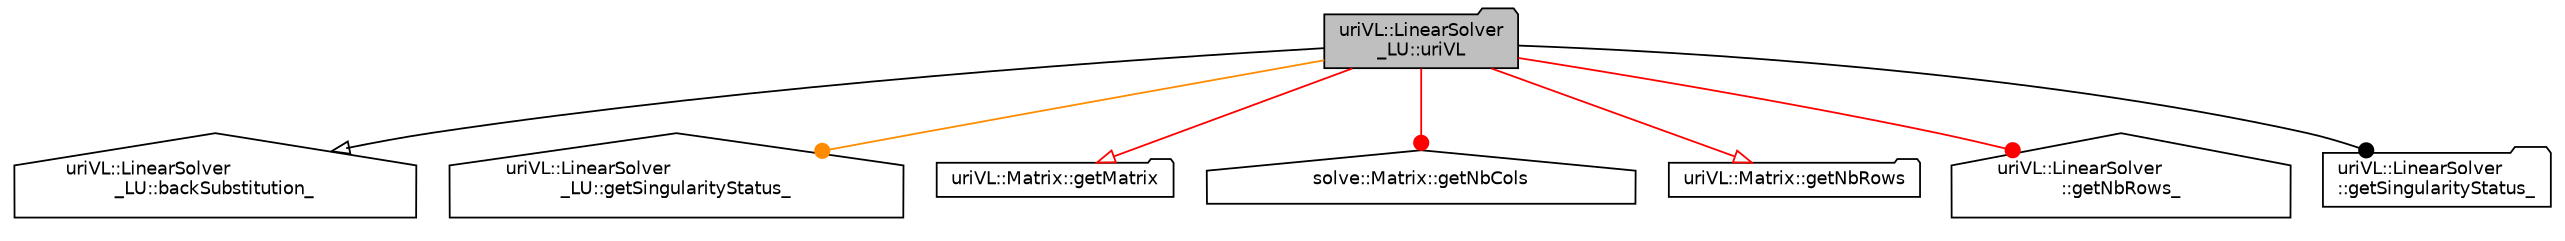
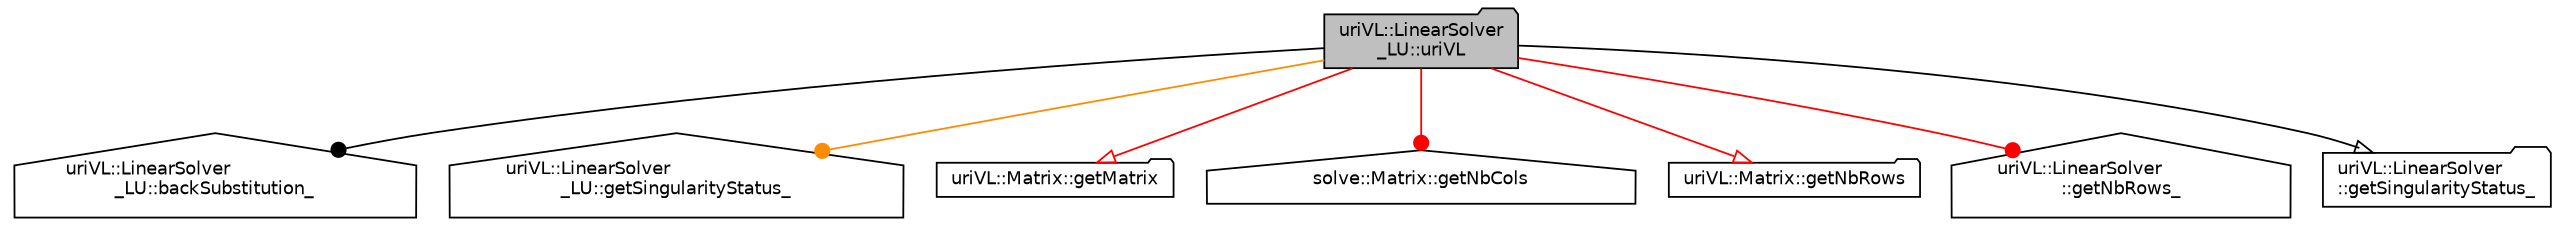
(1942, 76) -> (1942, 76)
(834, 85) -> (834, 85)
